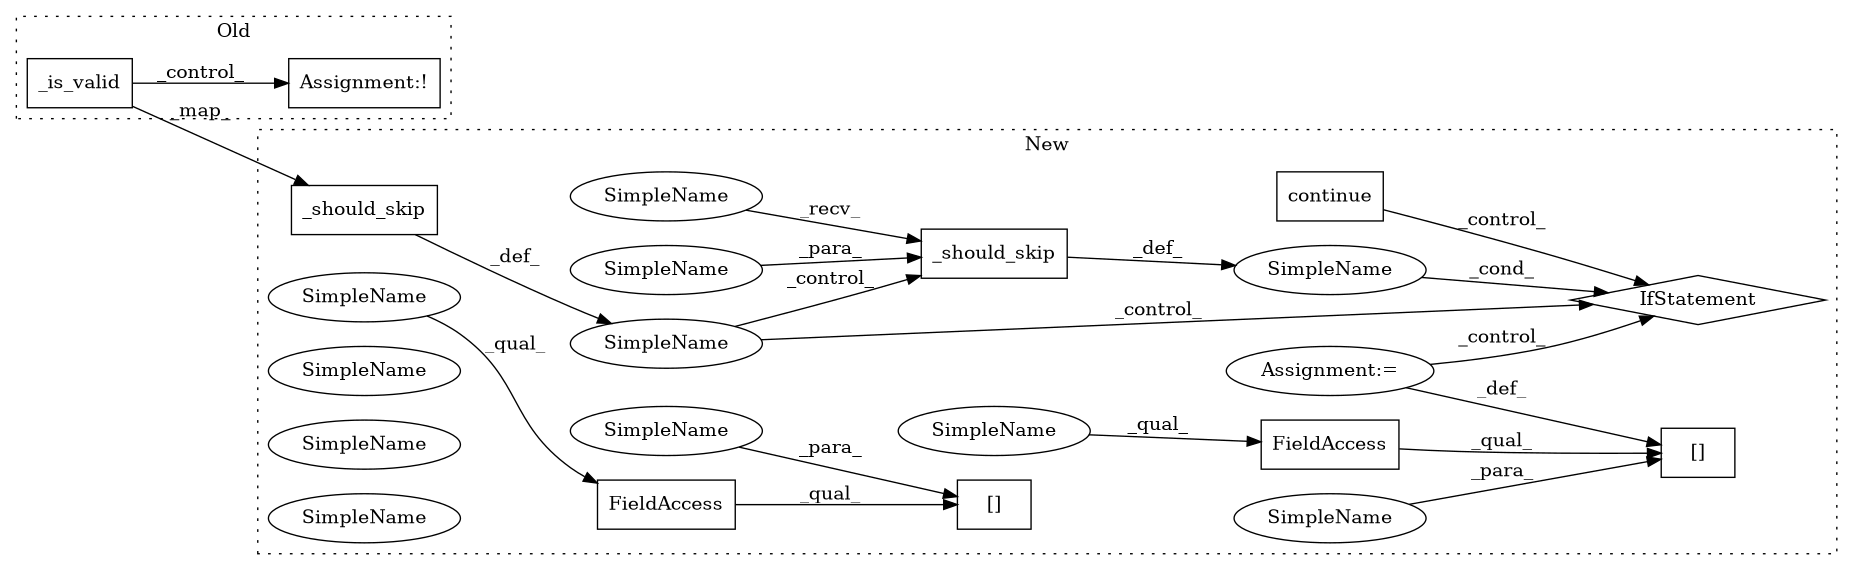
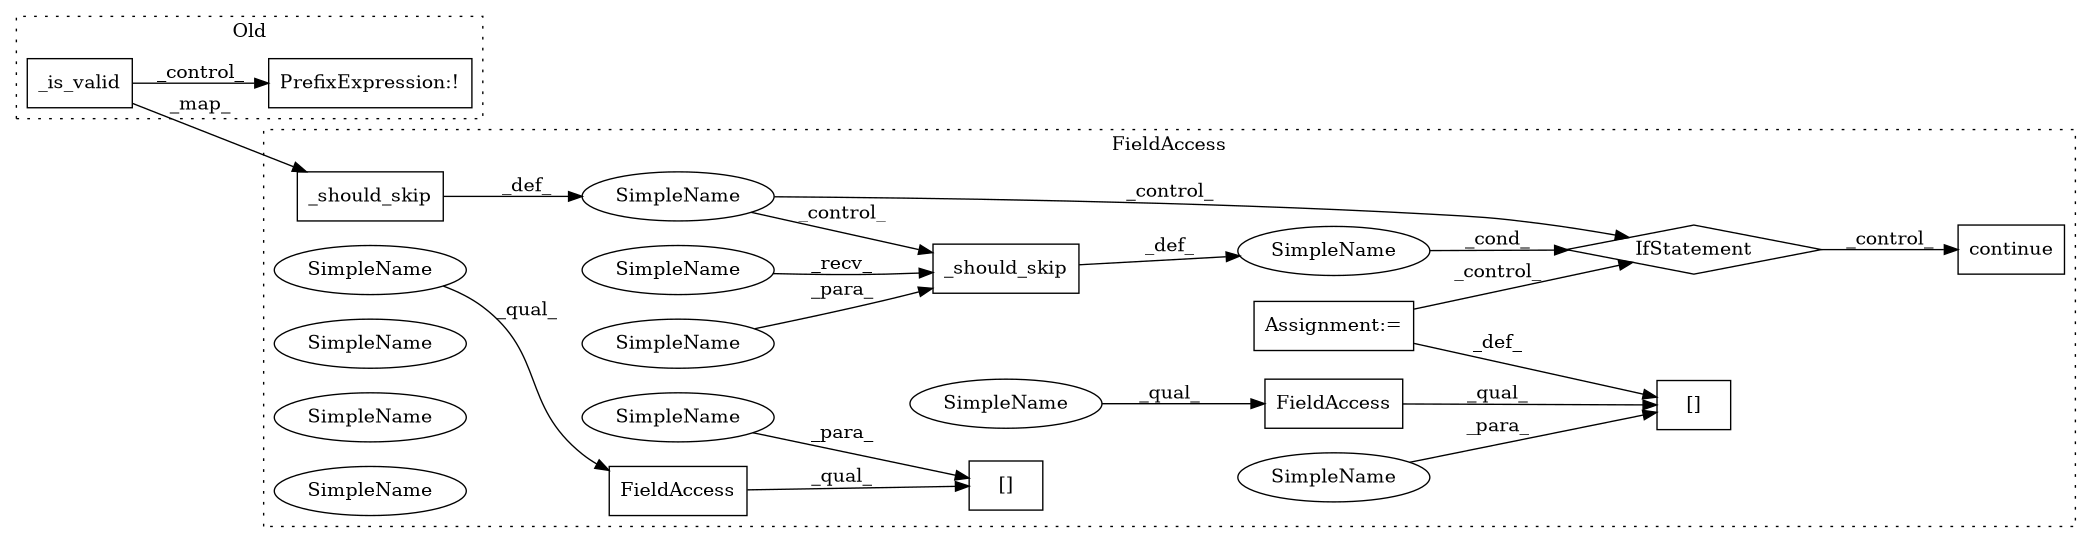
(364, 83) -> (370, 83)
(1047, 145) -> (1170, 145)
(1510, 244) -> (1883, 250)
(1330, 371) -> (1334, 326)
